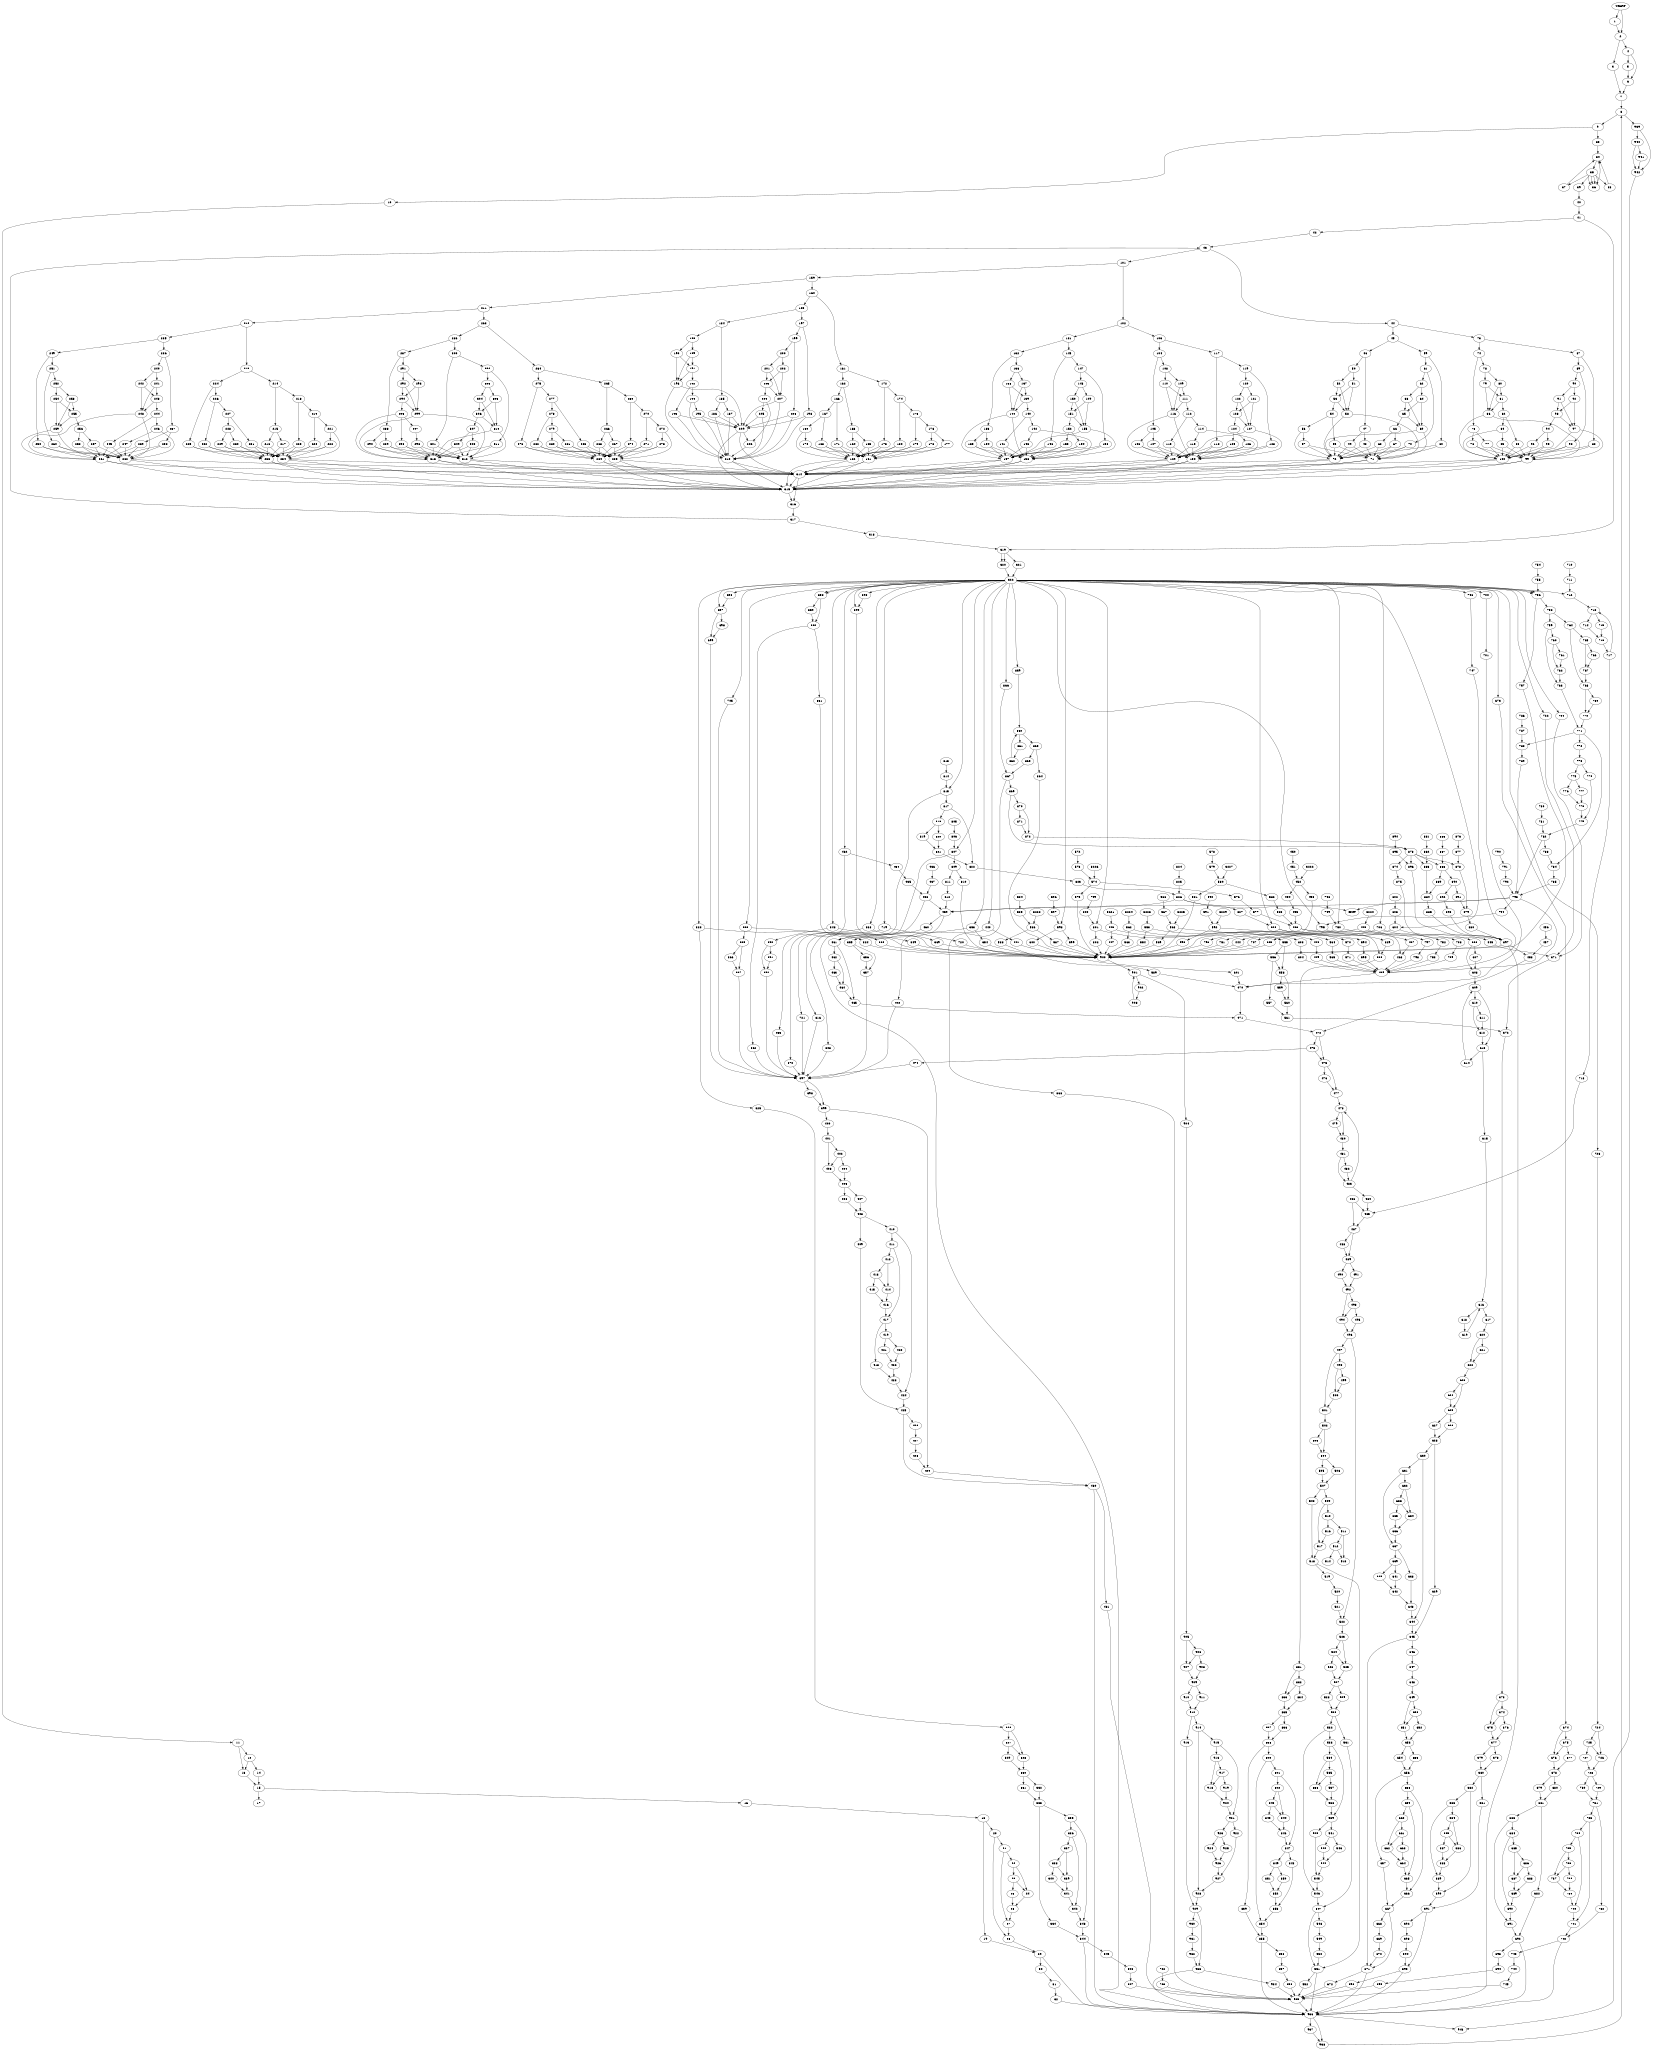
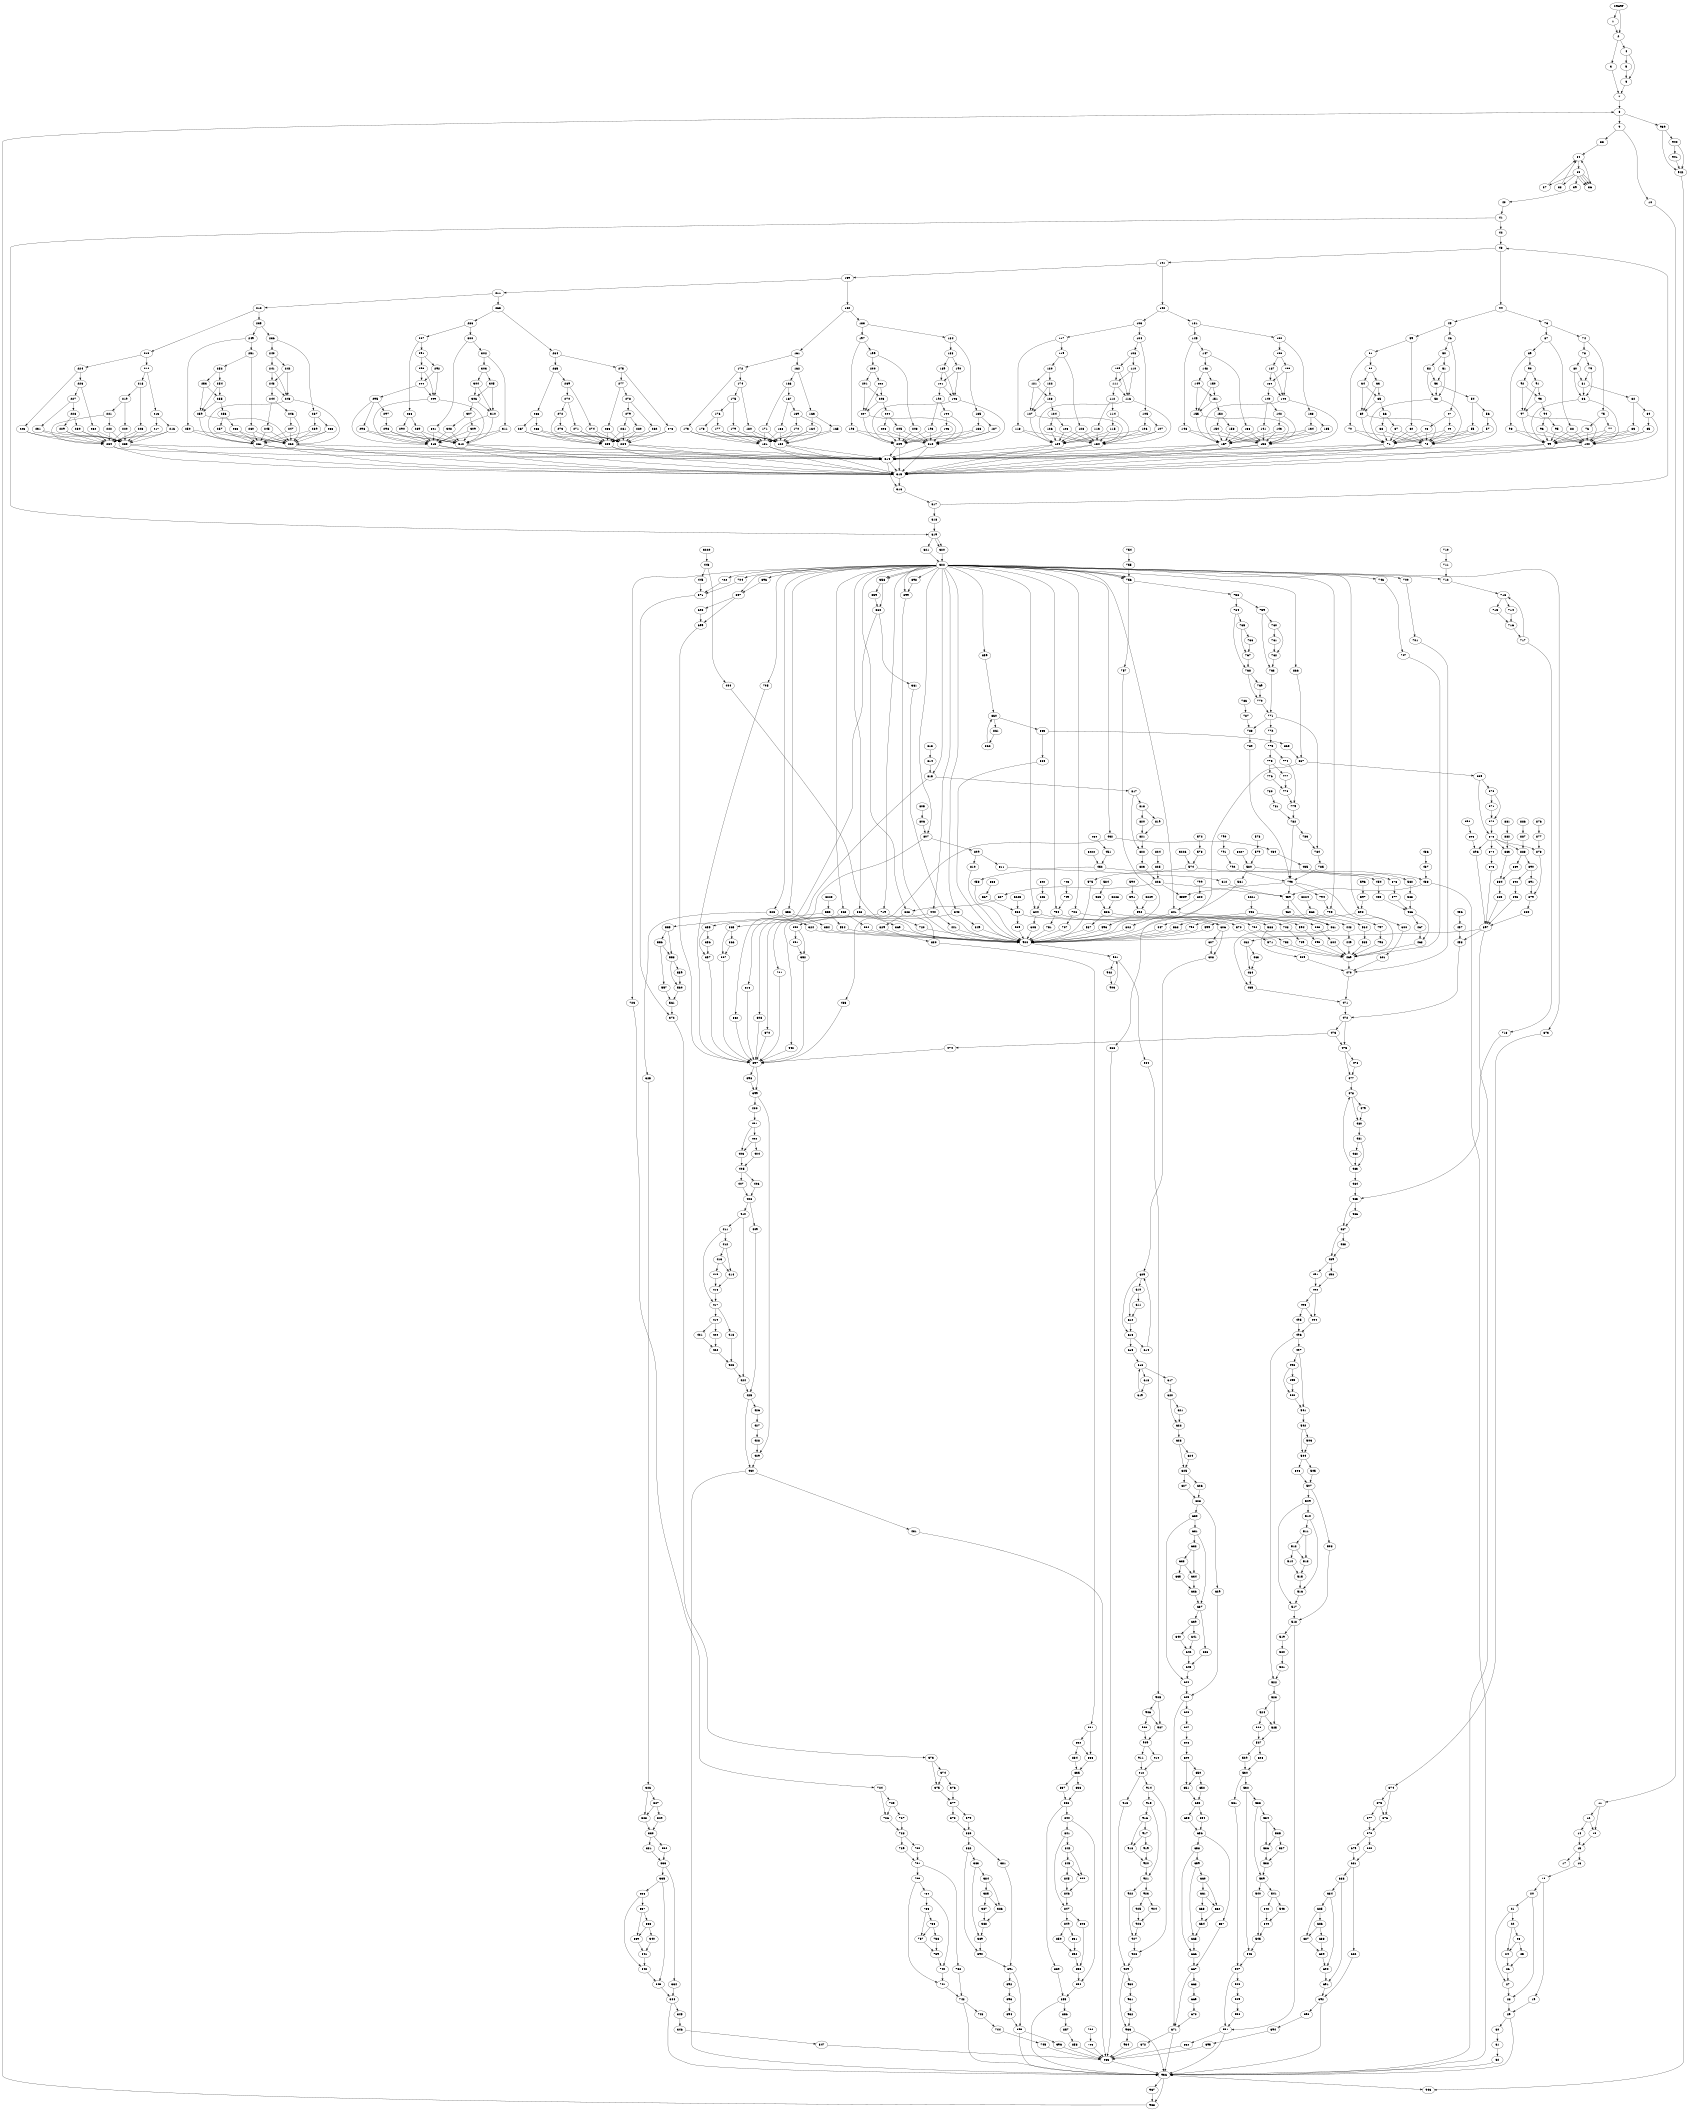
(745, 436) -> (890, 435)
(1359, 1206) -> (1355, 1206)
none -> (1300, 1577)
